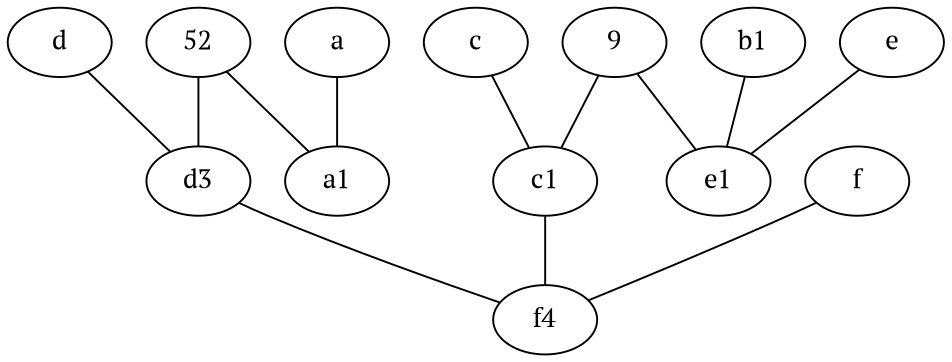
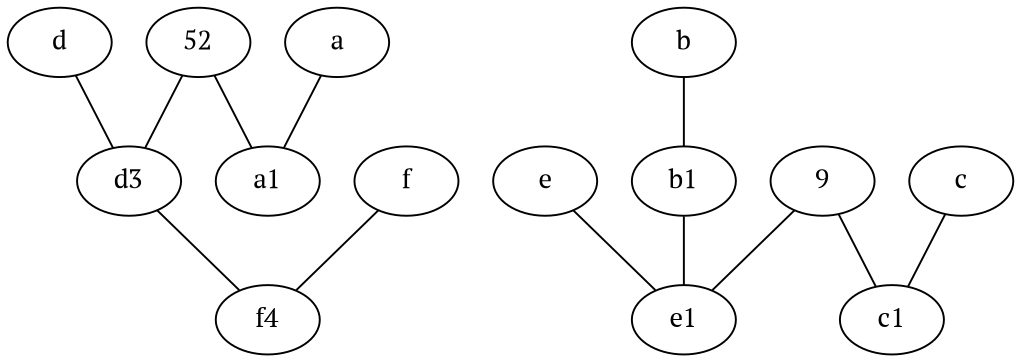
none -> (684, 42)
(545, 251) -> none
